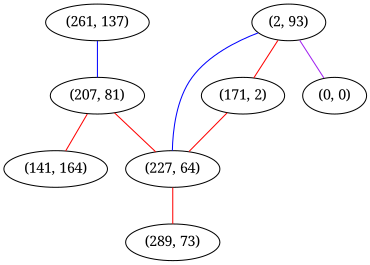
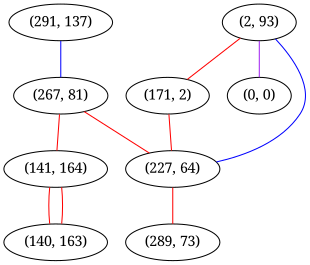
(97, 22) -> (61, 22)
(97, 96) -> (61, 96)
none -> (56, 242)
